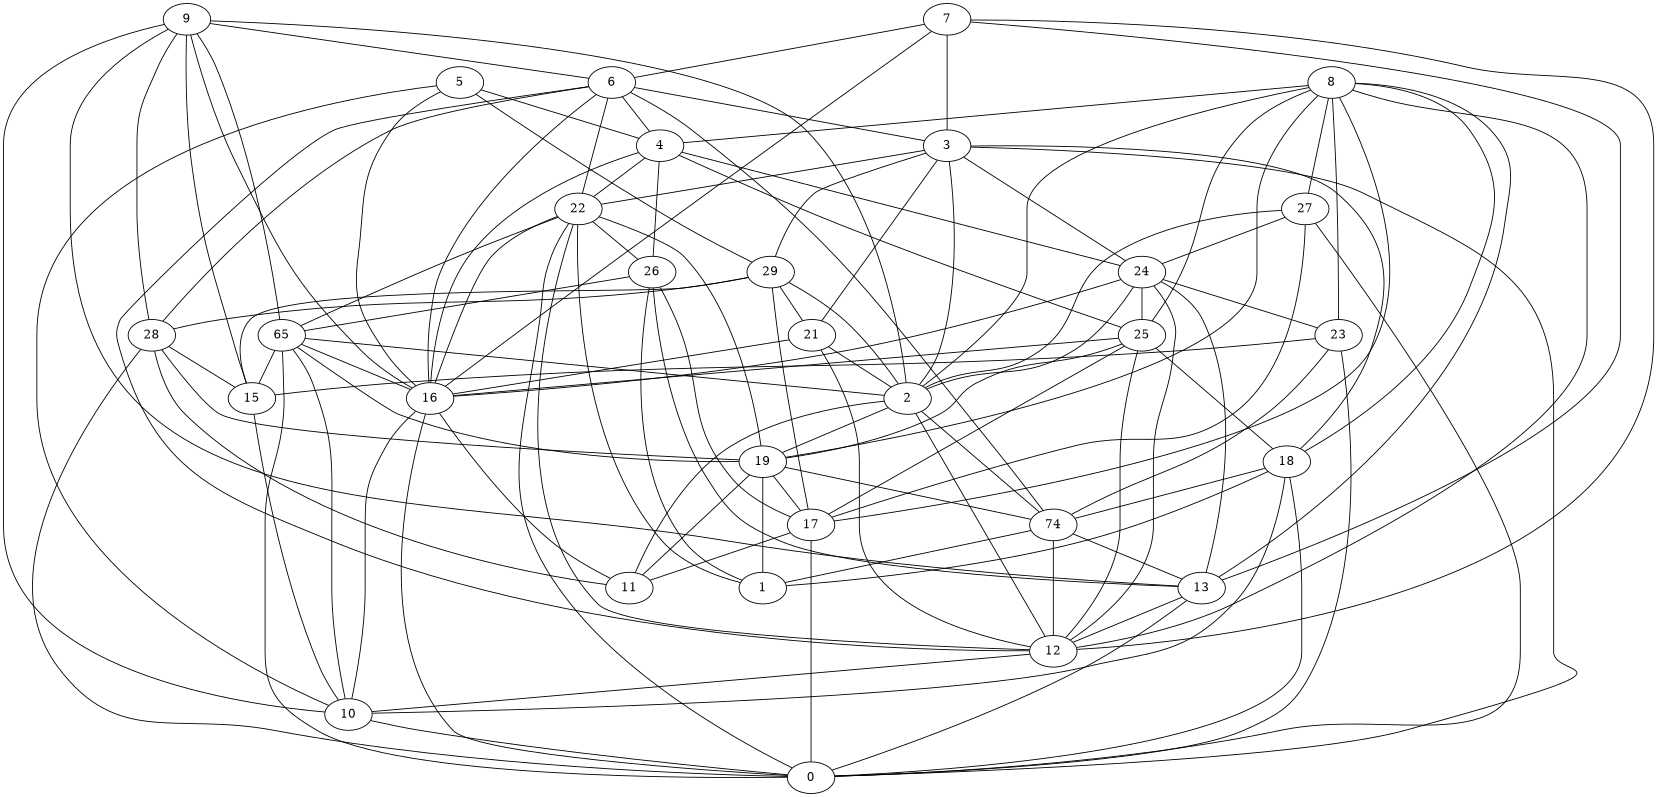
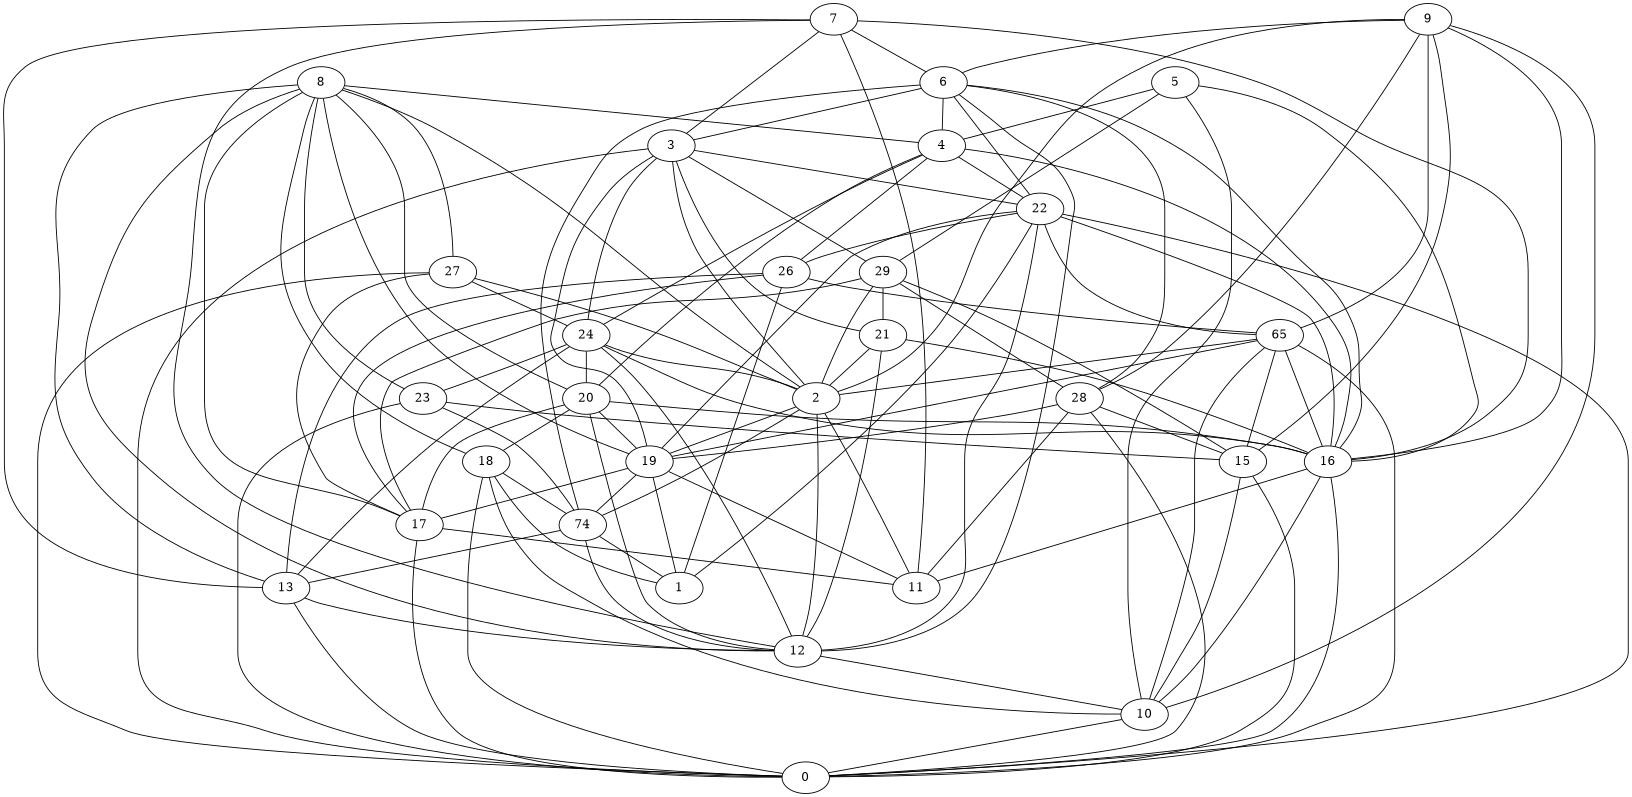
(1345, 201) -> (553, 327)
none -> (921, 311)
(1142, 335) -> (586, 399)
(433, 506) -> none
none -> (1229, 735)
